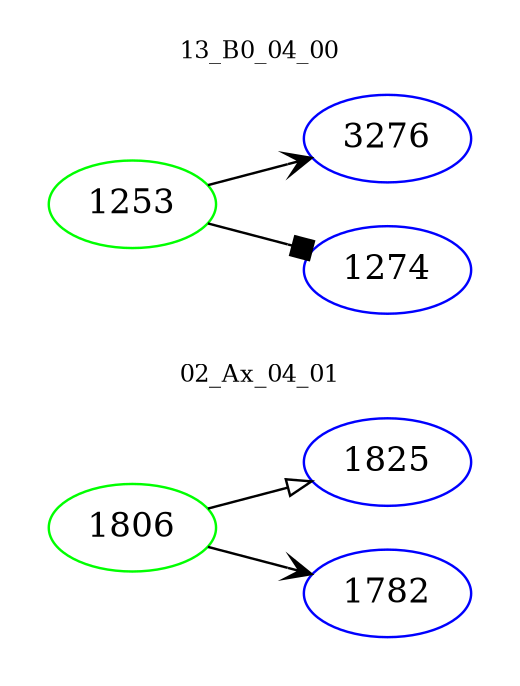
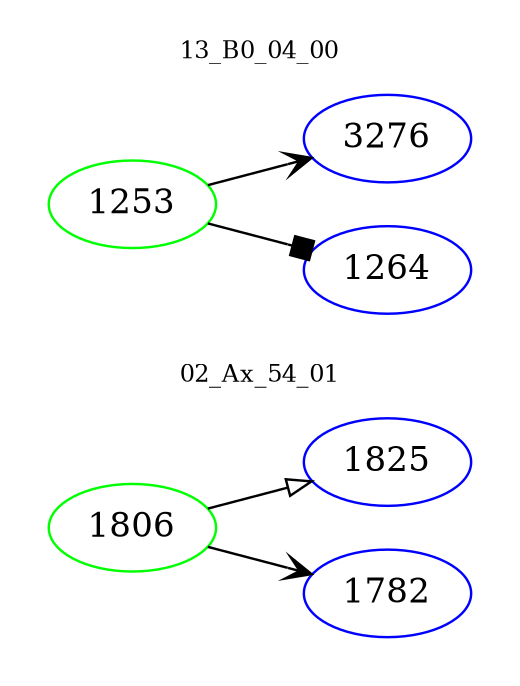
(388, 270) -> (388, 270)
(260, 376) -> (260, 376)
